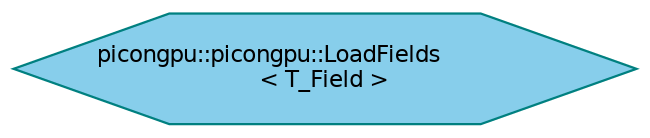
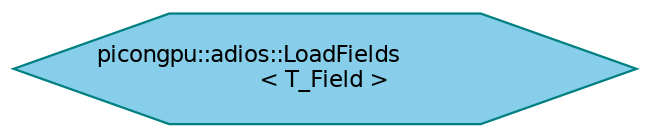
(325, 69) -> (325, 69)
